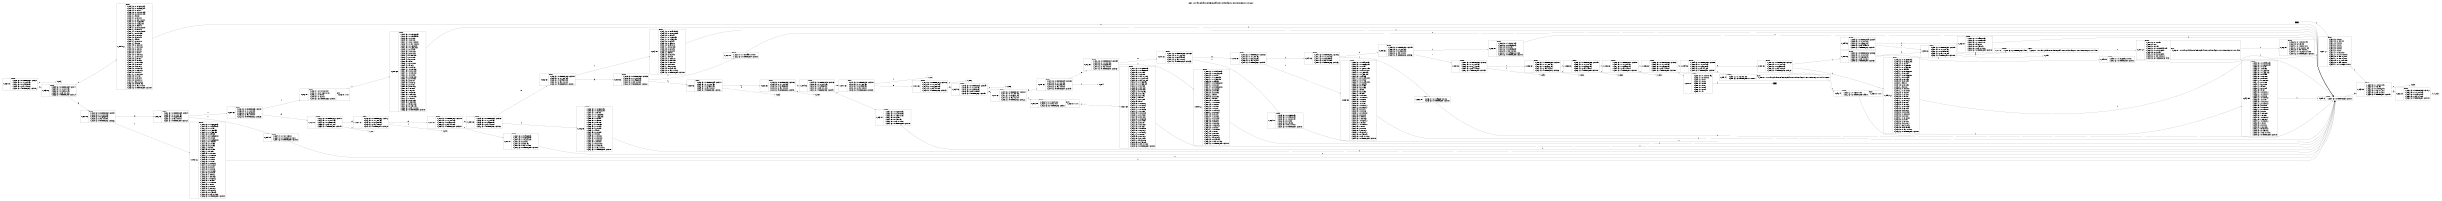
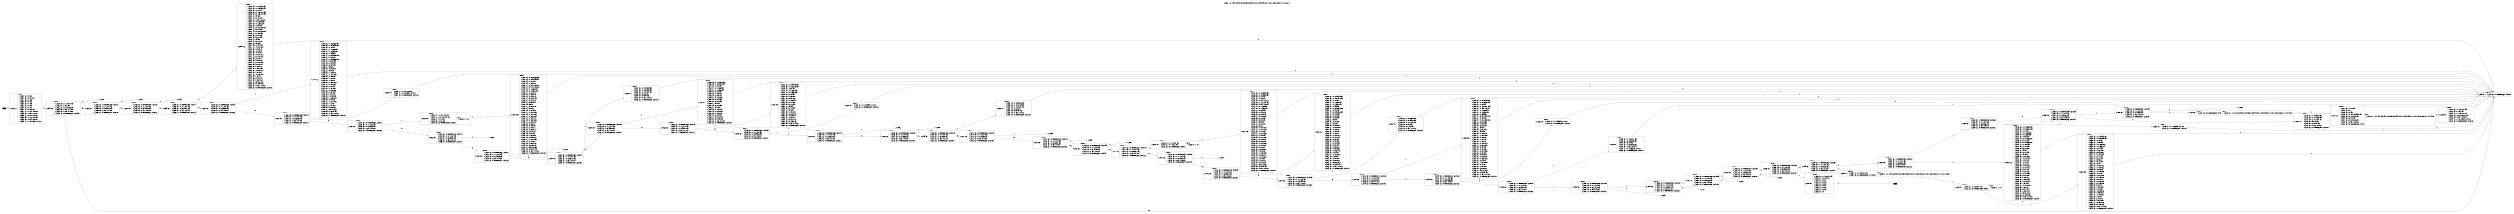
(1898, 54) -> (2018, 120)
none -> (121, 108)
